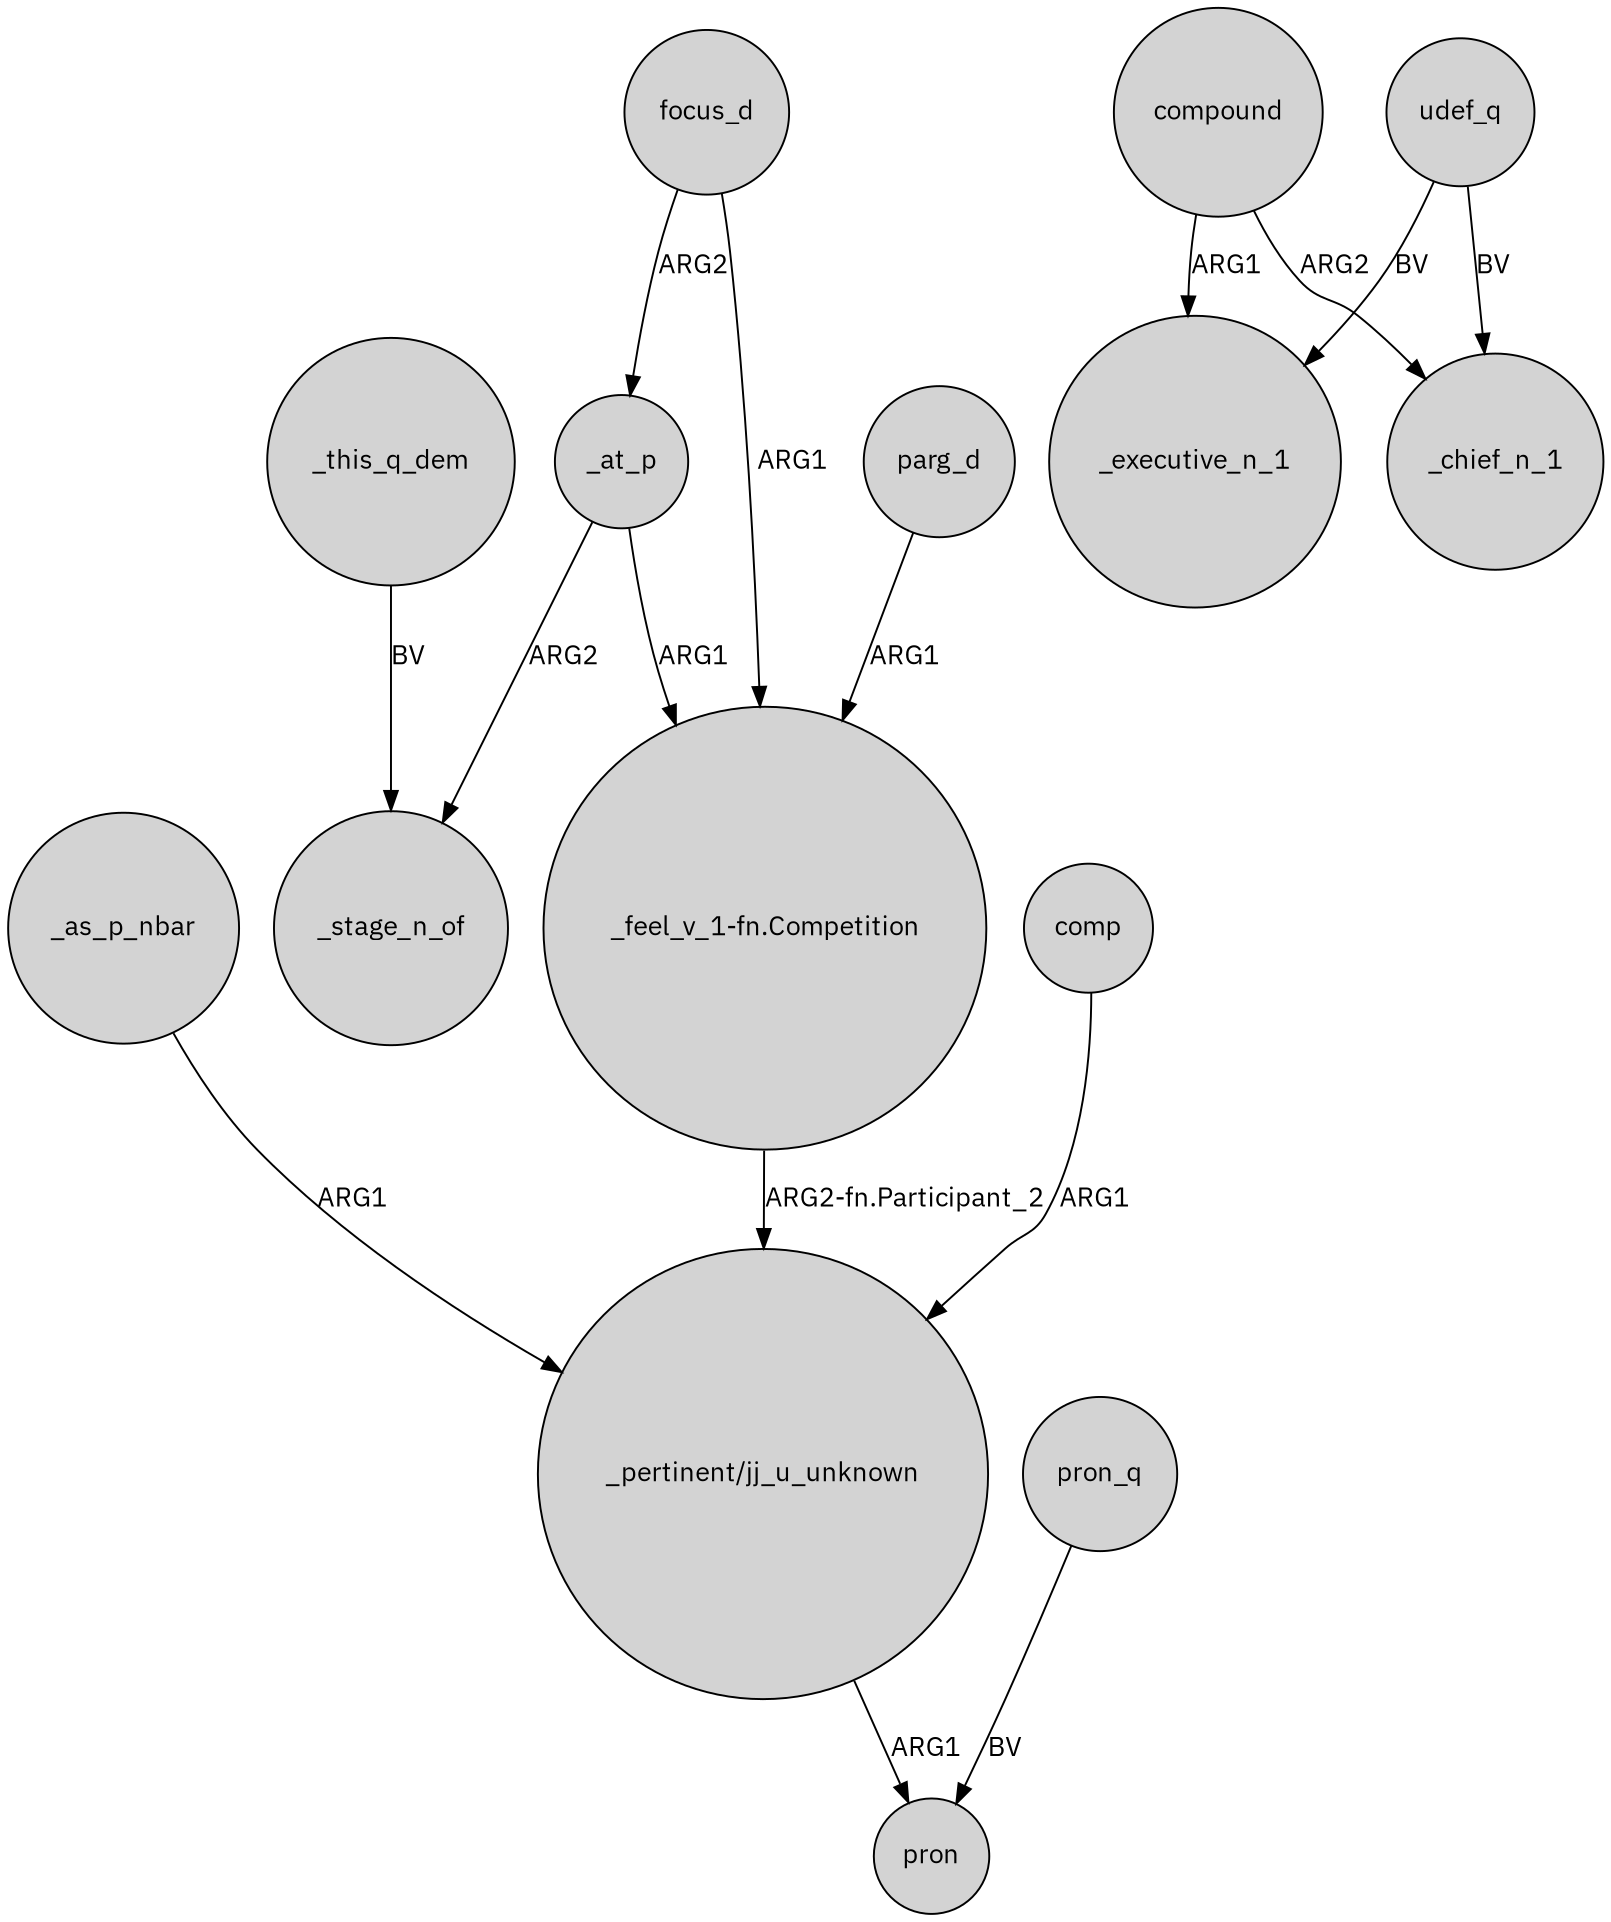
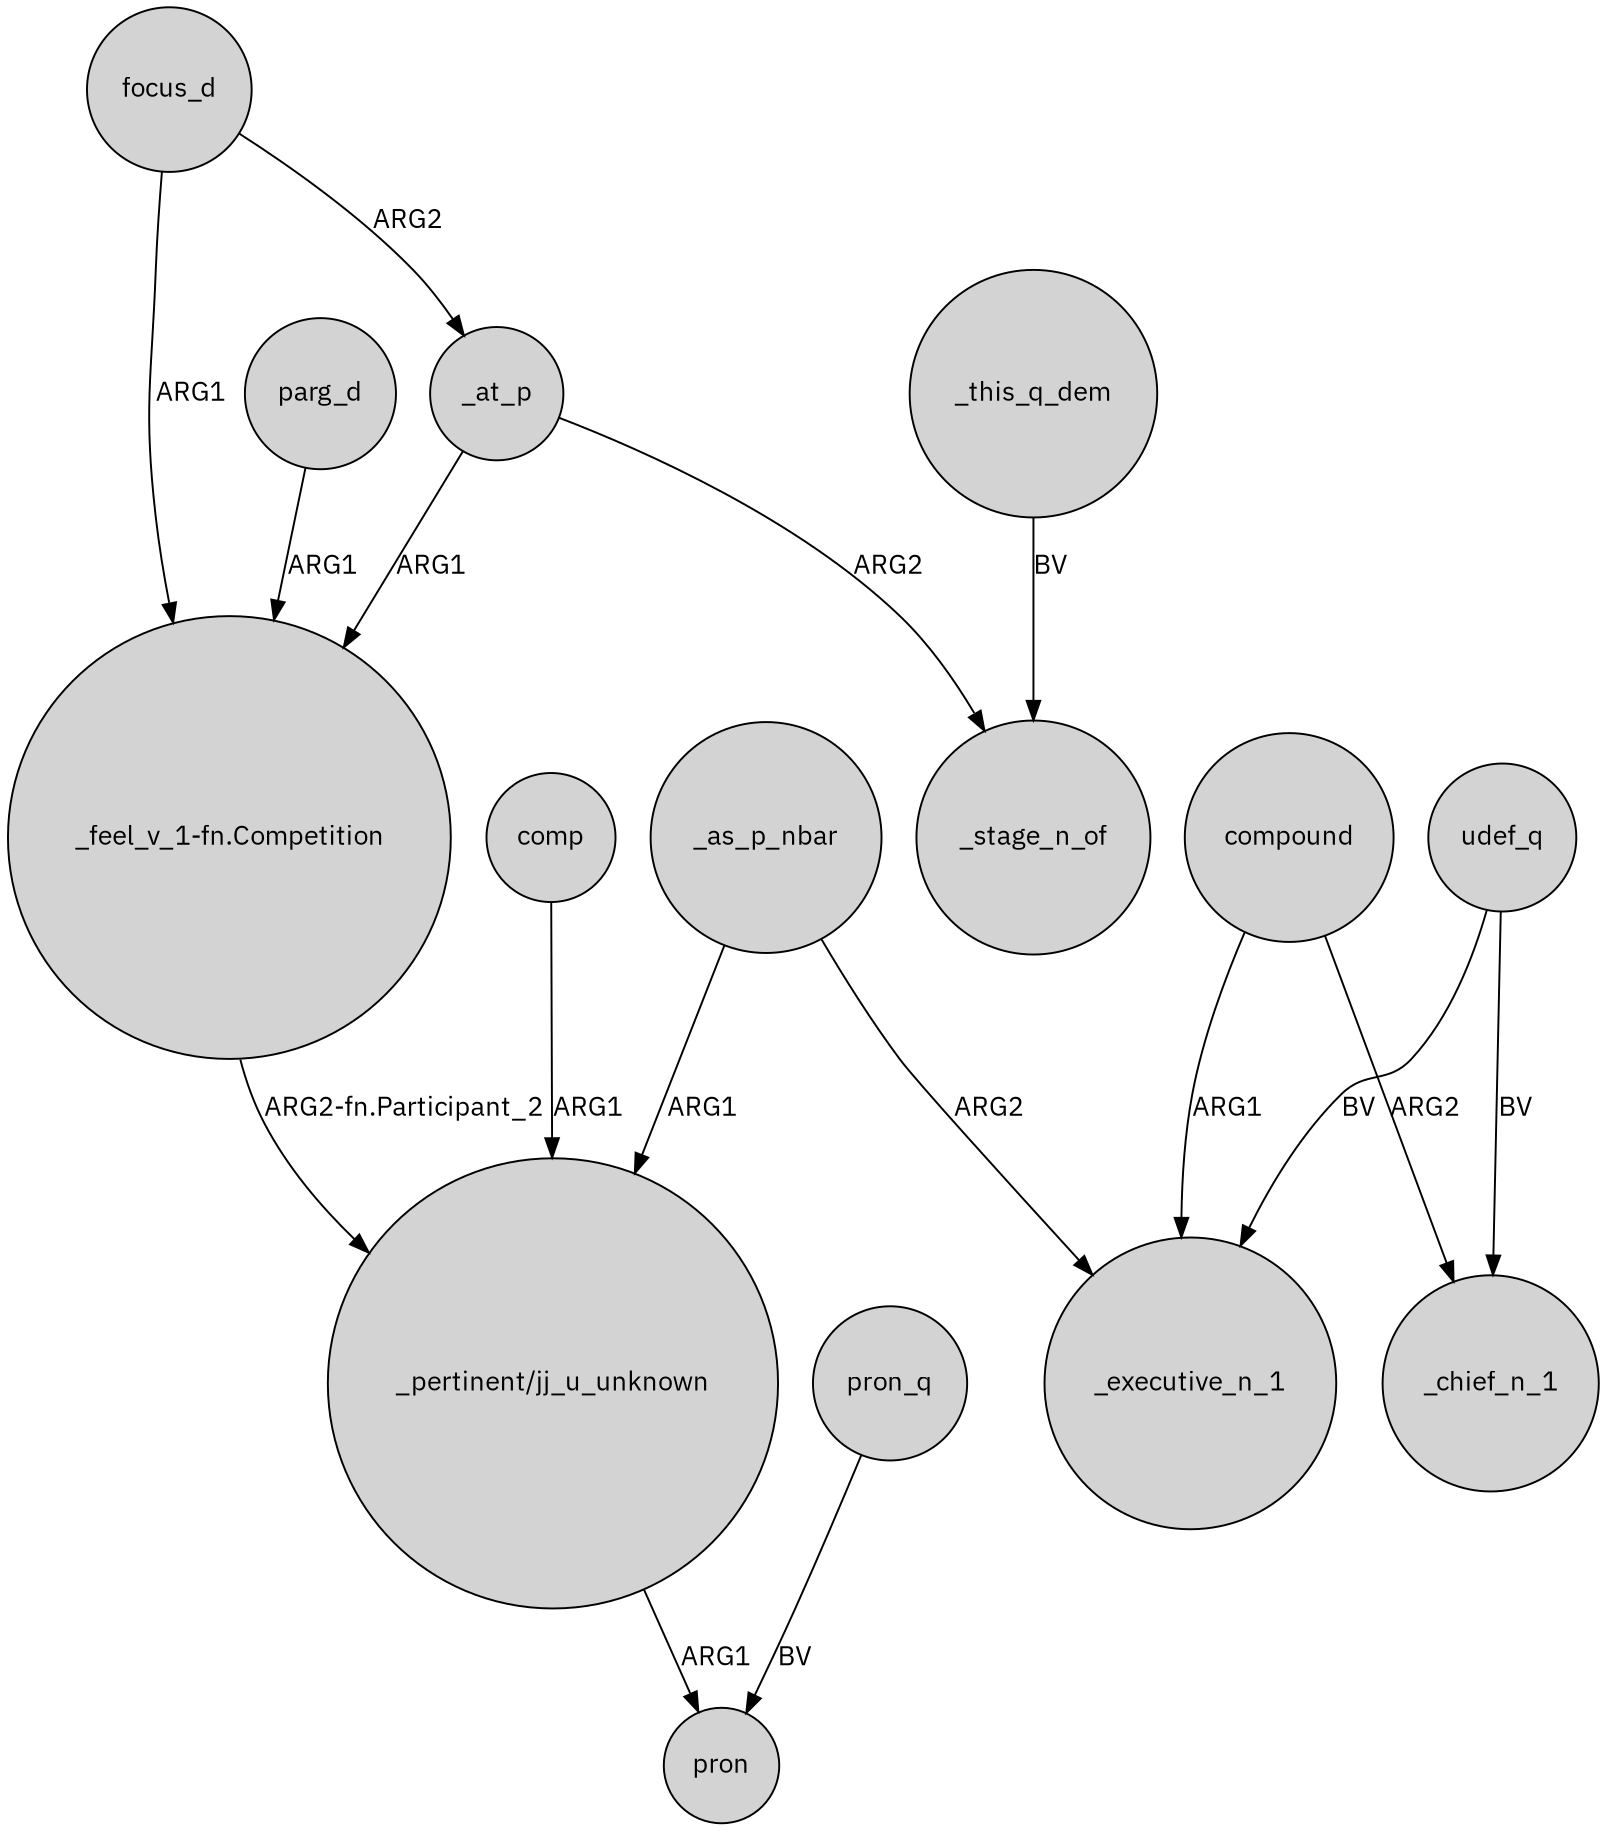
none -> (941, 1107)
